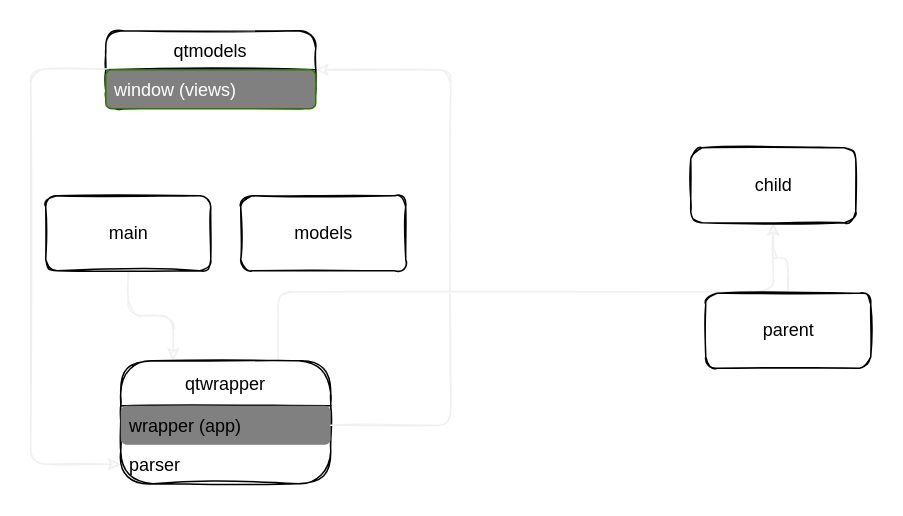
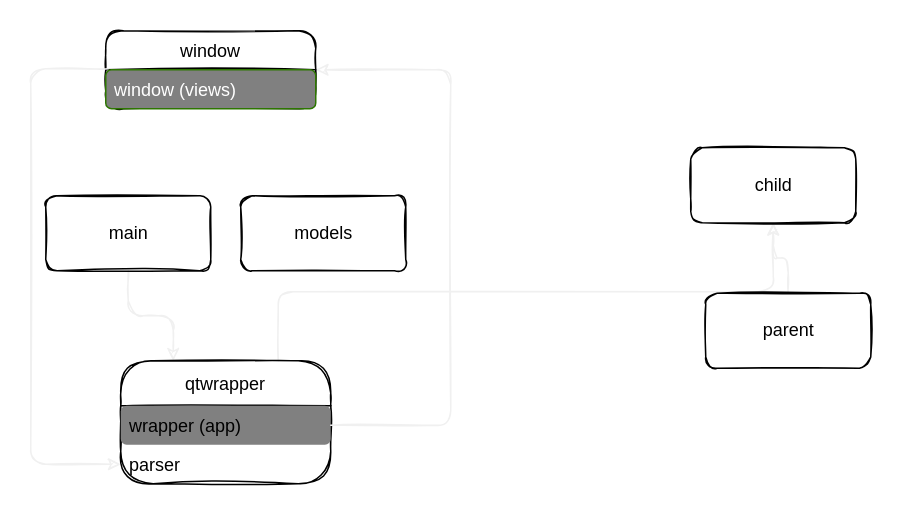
(210, 51) -> (210, 51)
